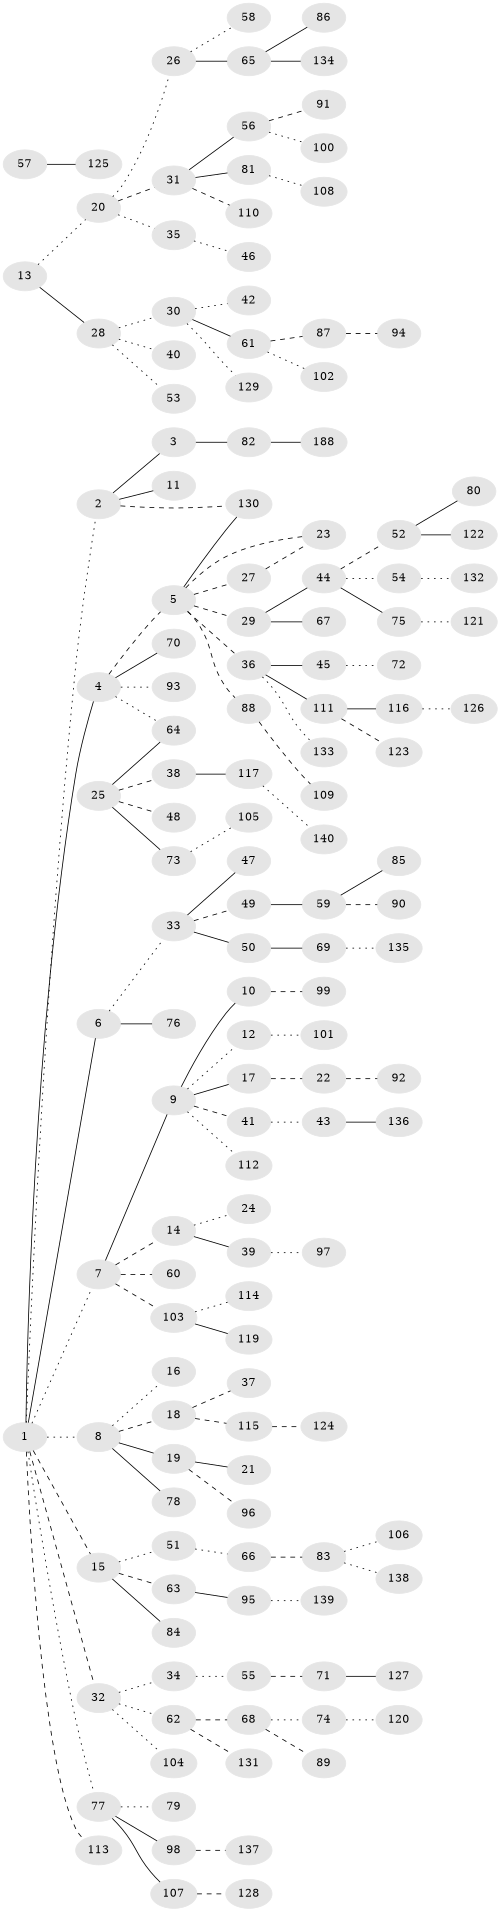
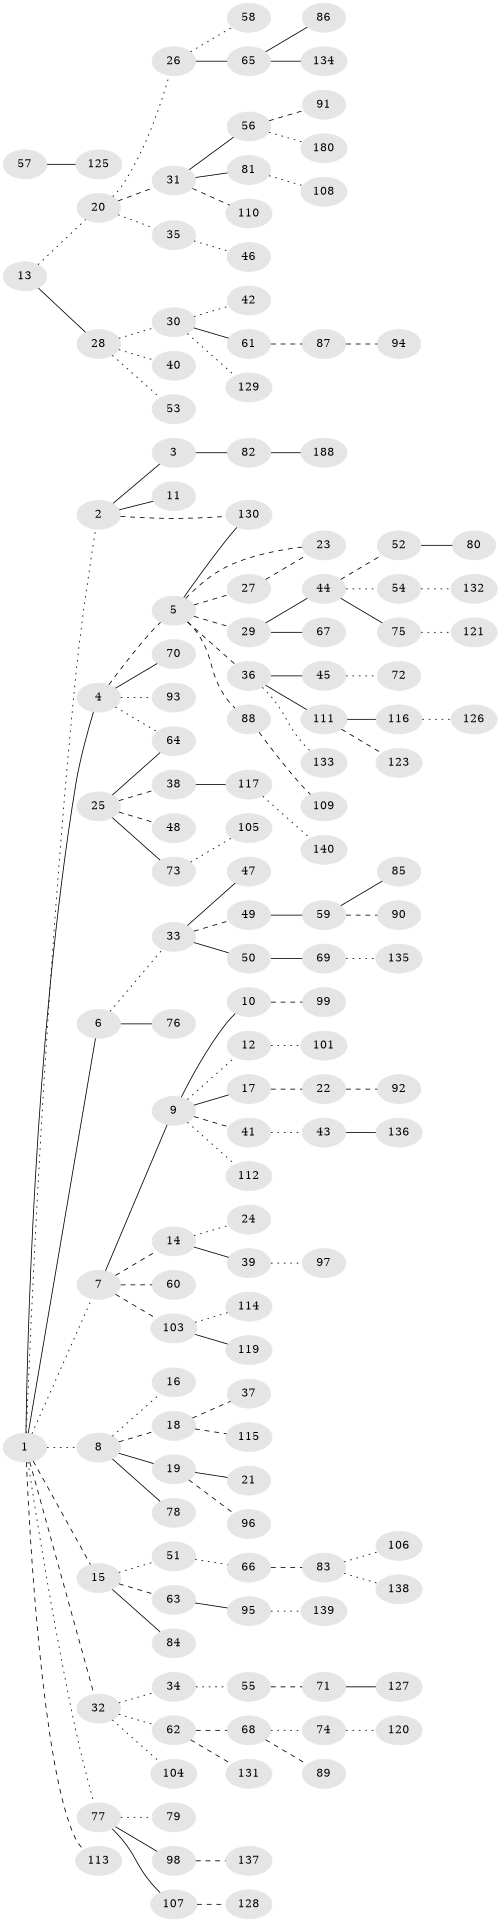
(324, 148) -> (324, 148)
(324, 377) -> none
(474, 535) -> none
(324, 1427) -> none
